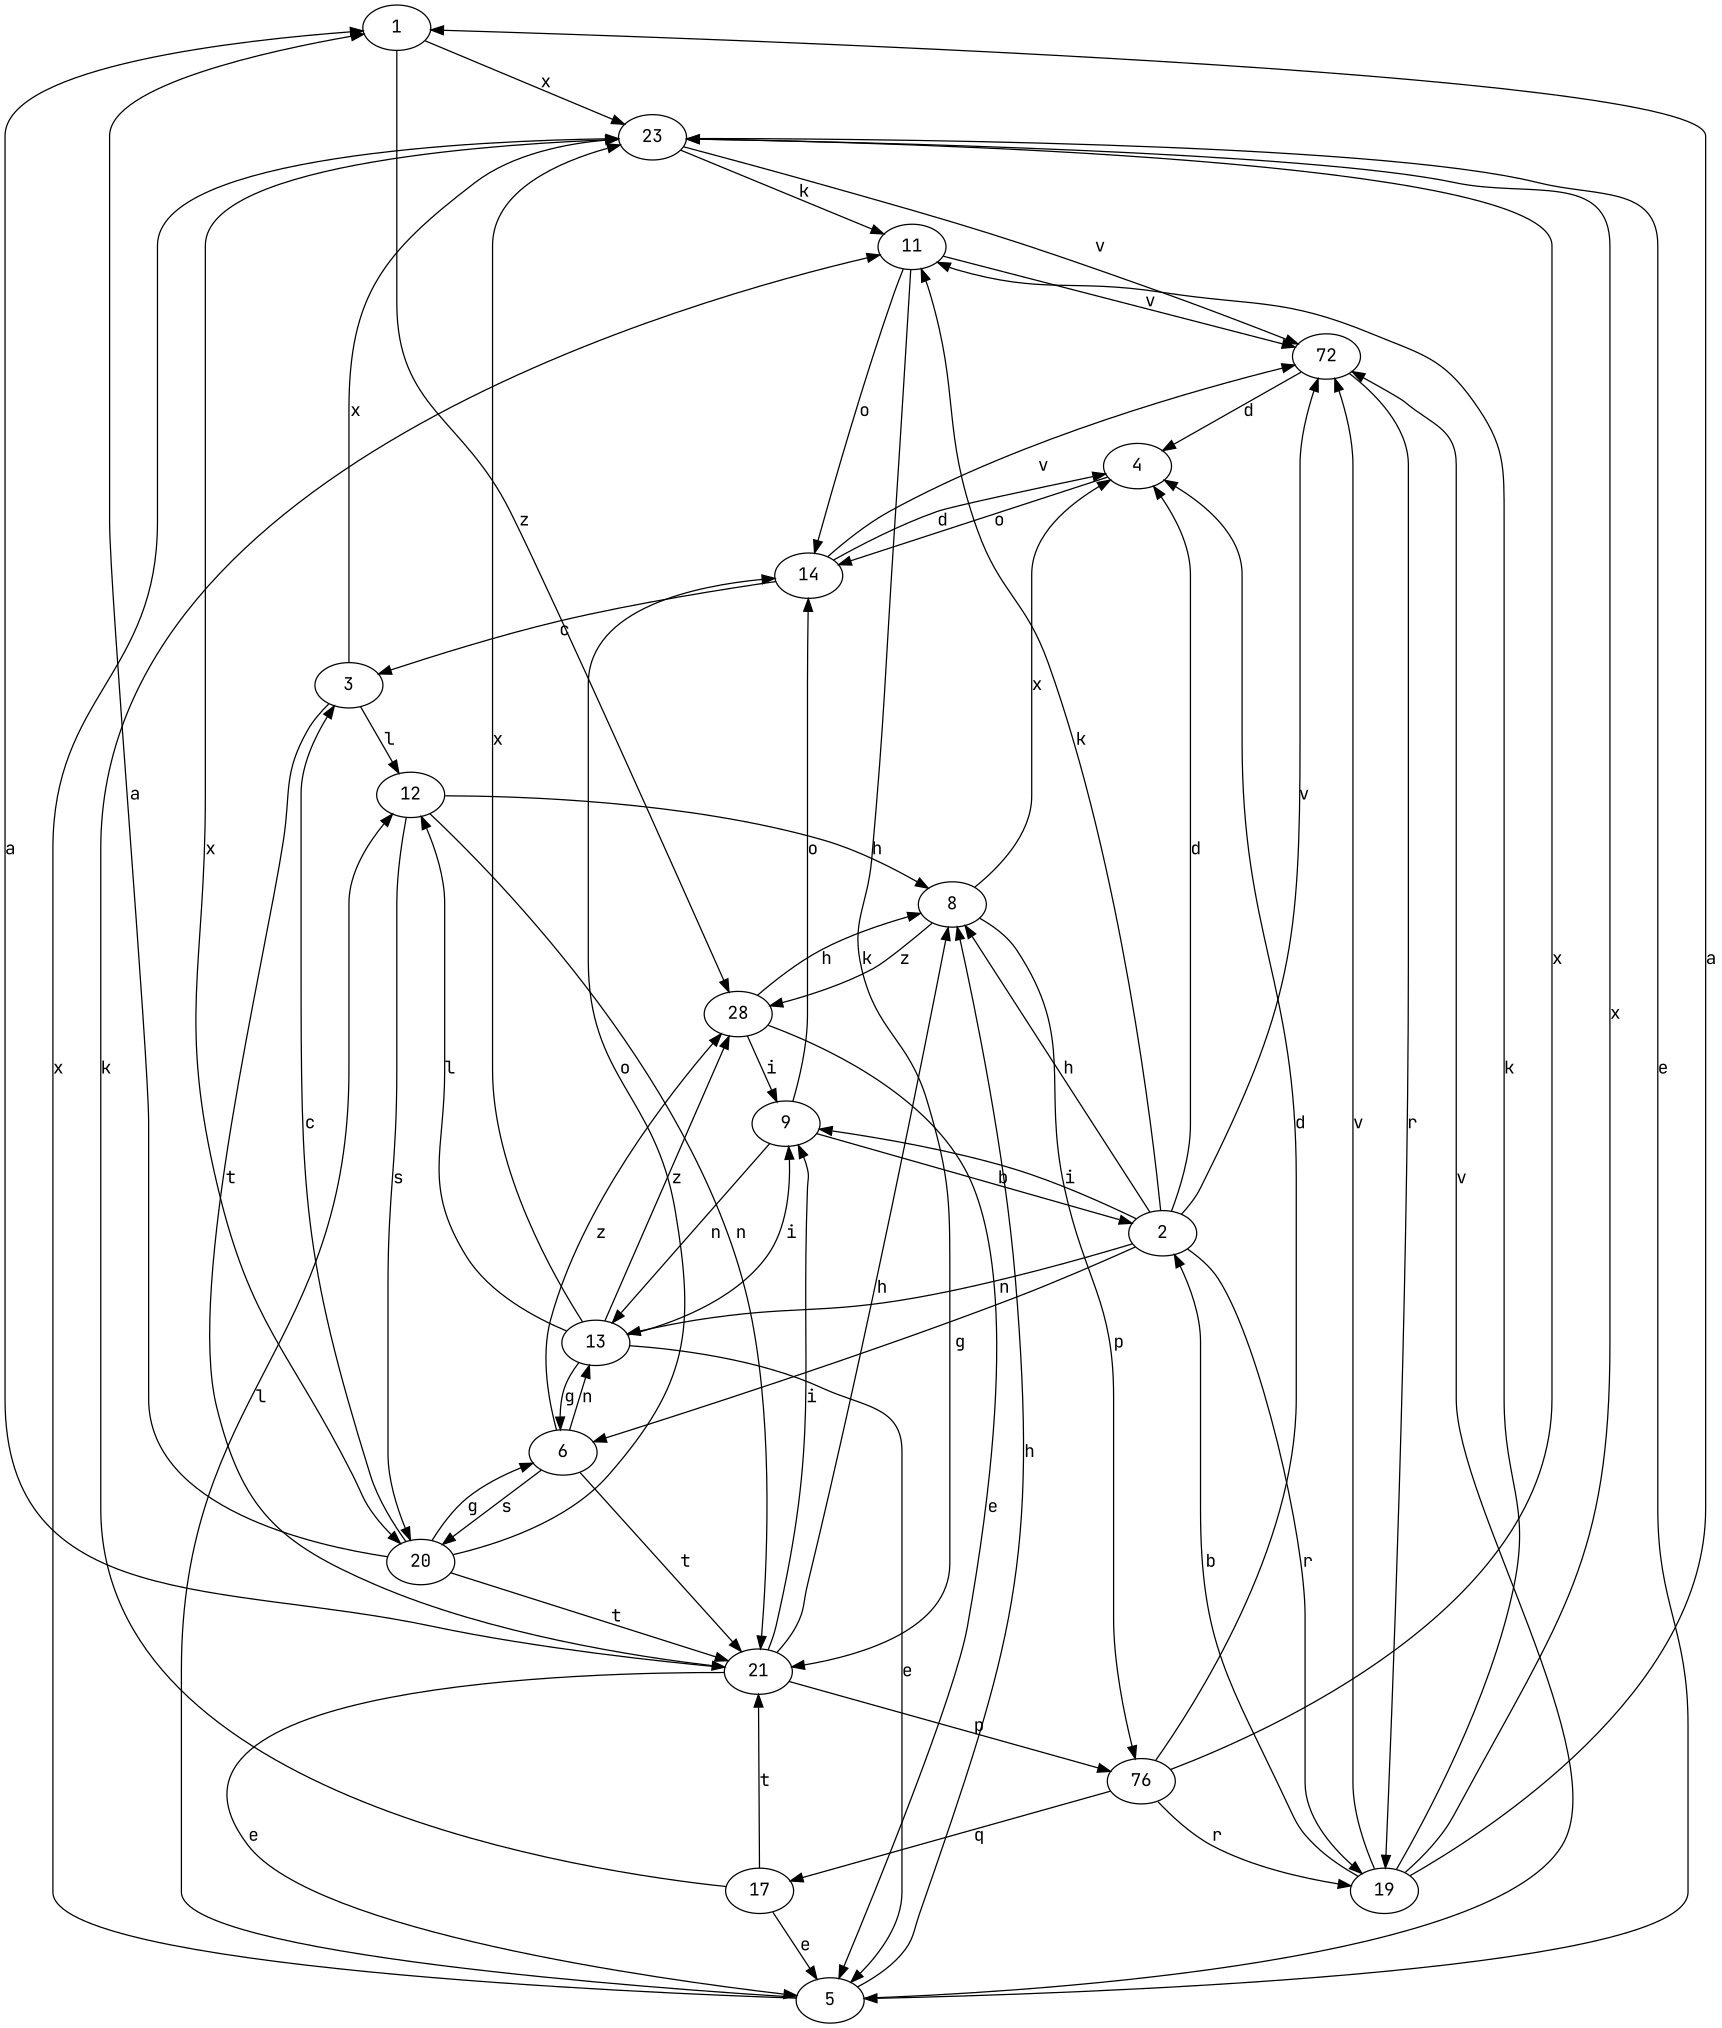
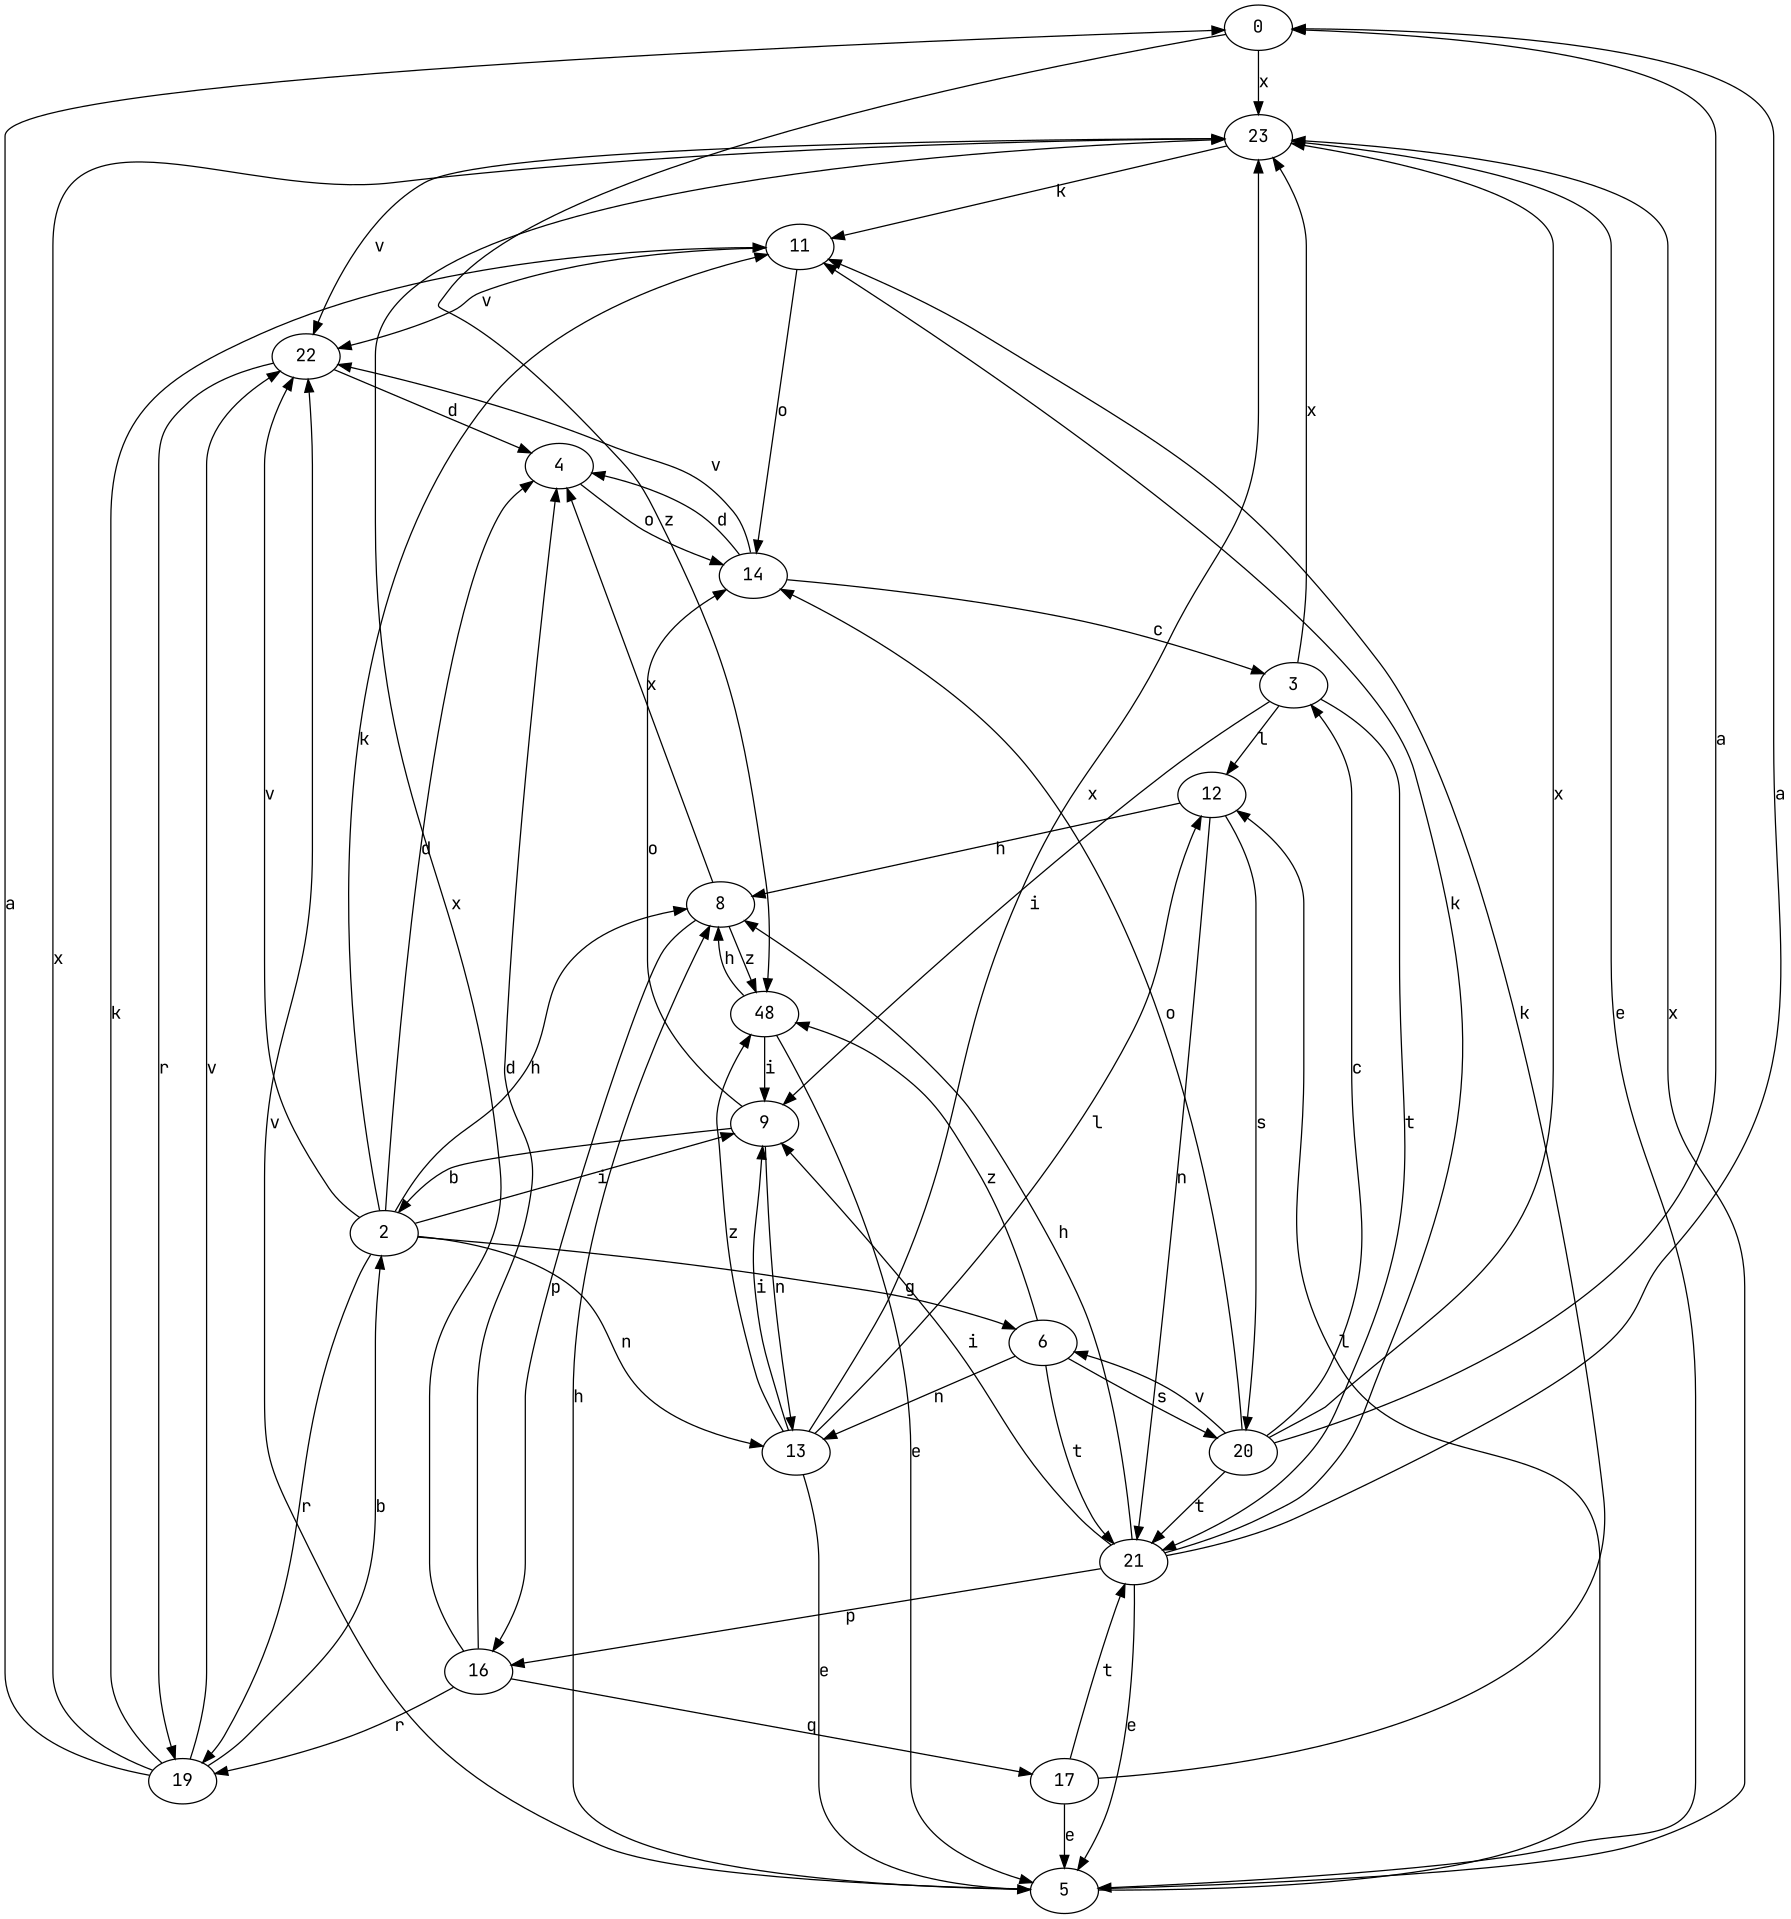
(397, 28) -> (1258, 28)
(1326, 357) -> (306, 357)
(205, 691) -> (1553, 764)
none -> (1047, 869)
(738, 1014) -> (765, 1014)
(881, 1017) -> (1432, 840)
(564, 1388) -> none
(473, 1507) -> (1200, 1398)
(1141, 1781) -> (479, 1672)
